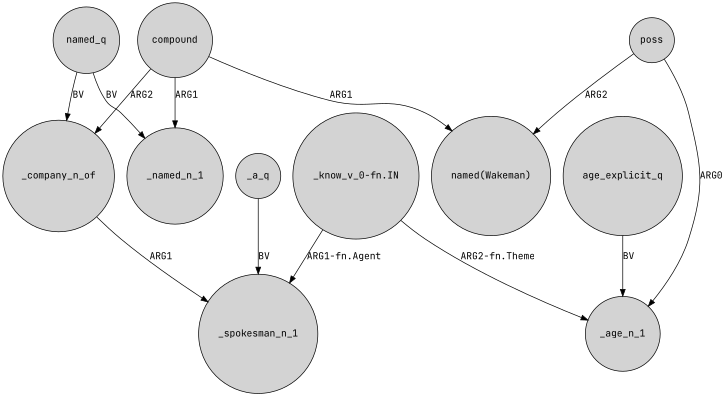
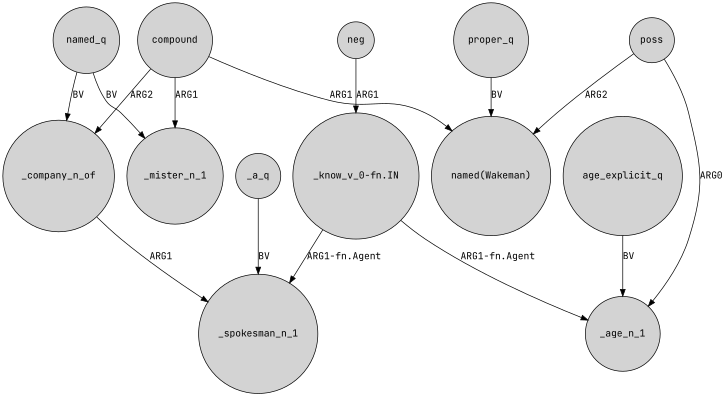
none -> (356, 40)
none -> (491, 40)
(175, 176) -> (175, 176)
(498, 257) -> (498, 257)
